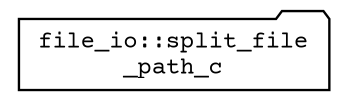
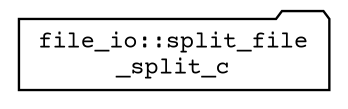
(174, 54) -> (174, 54)
